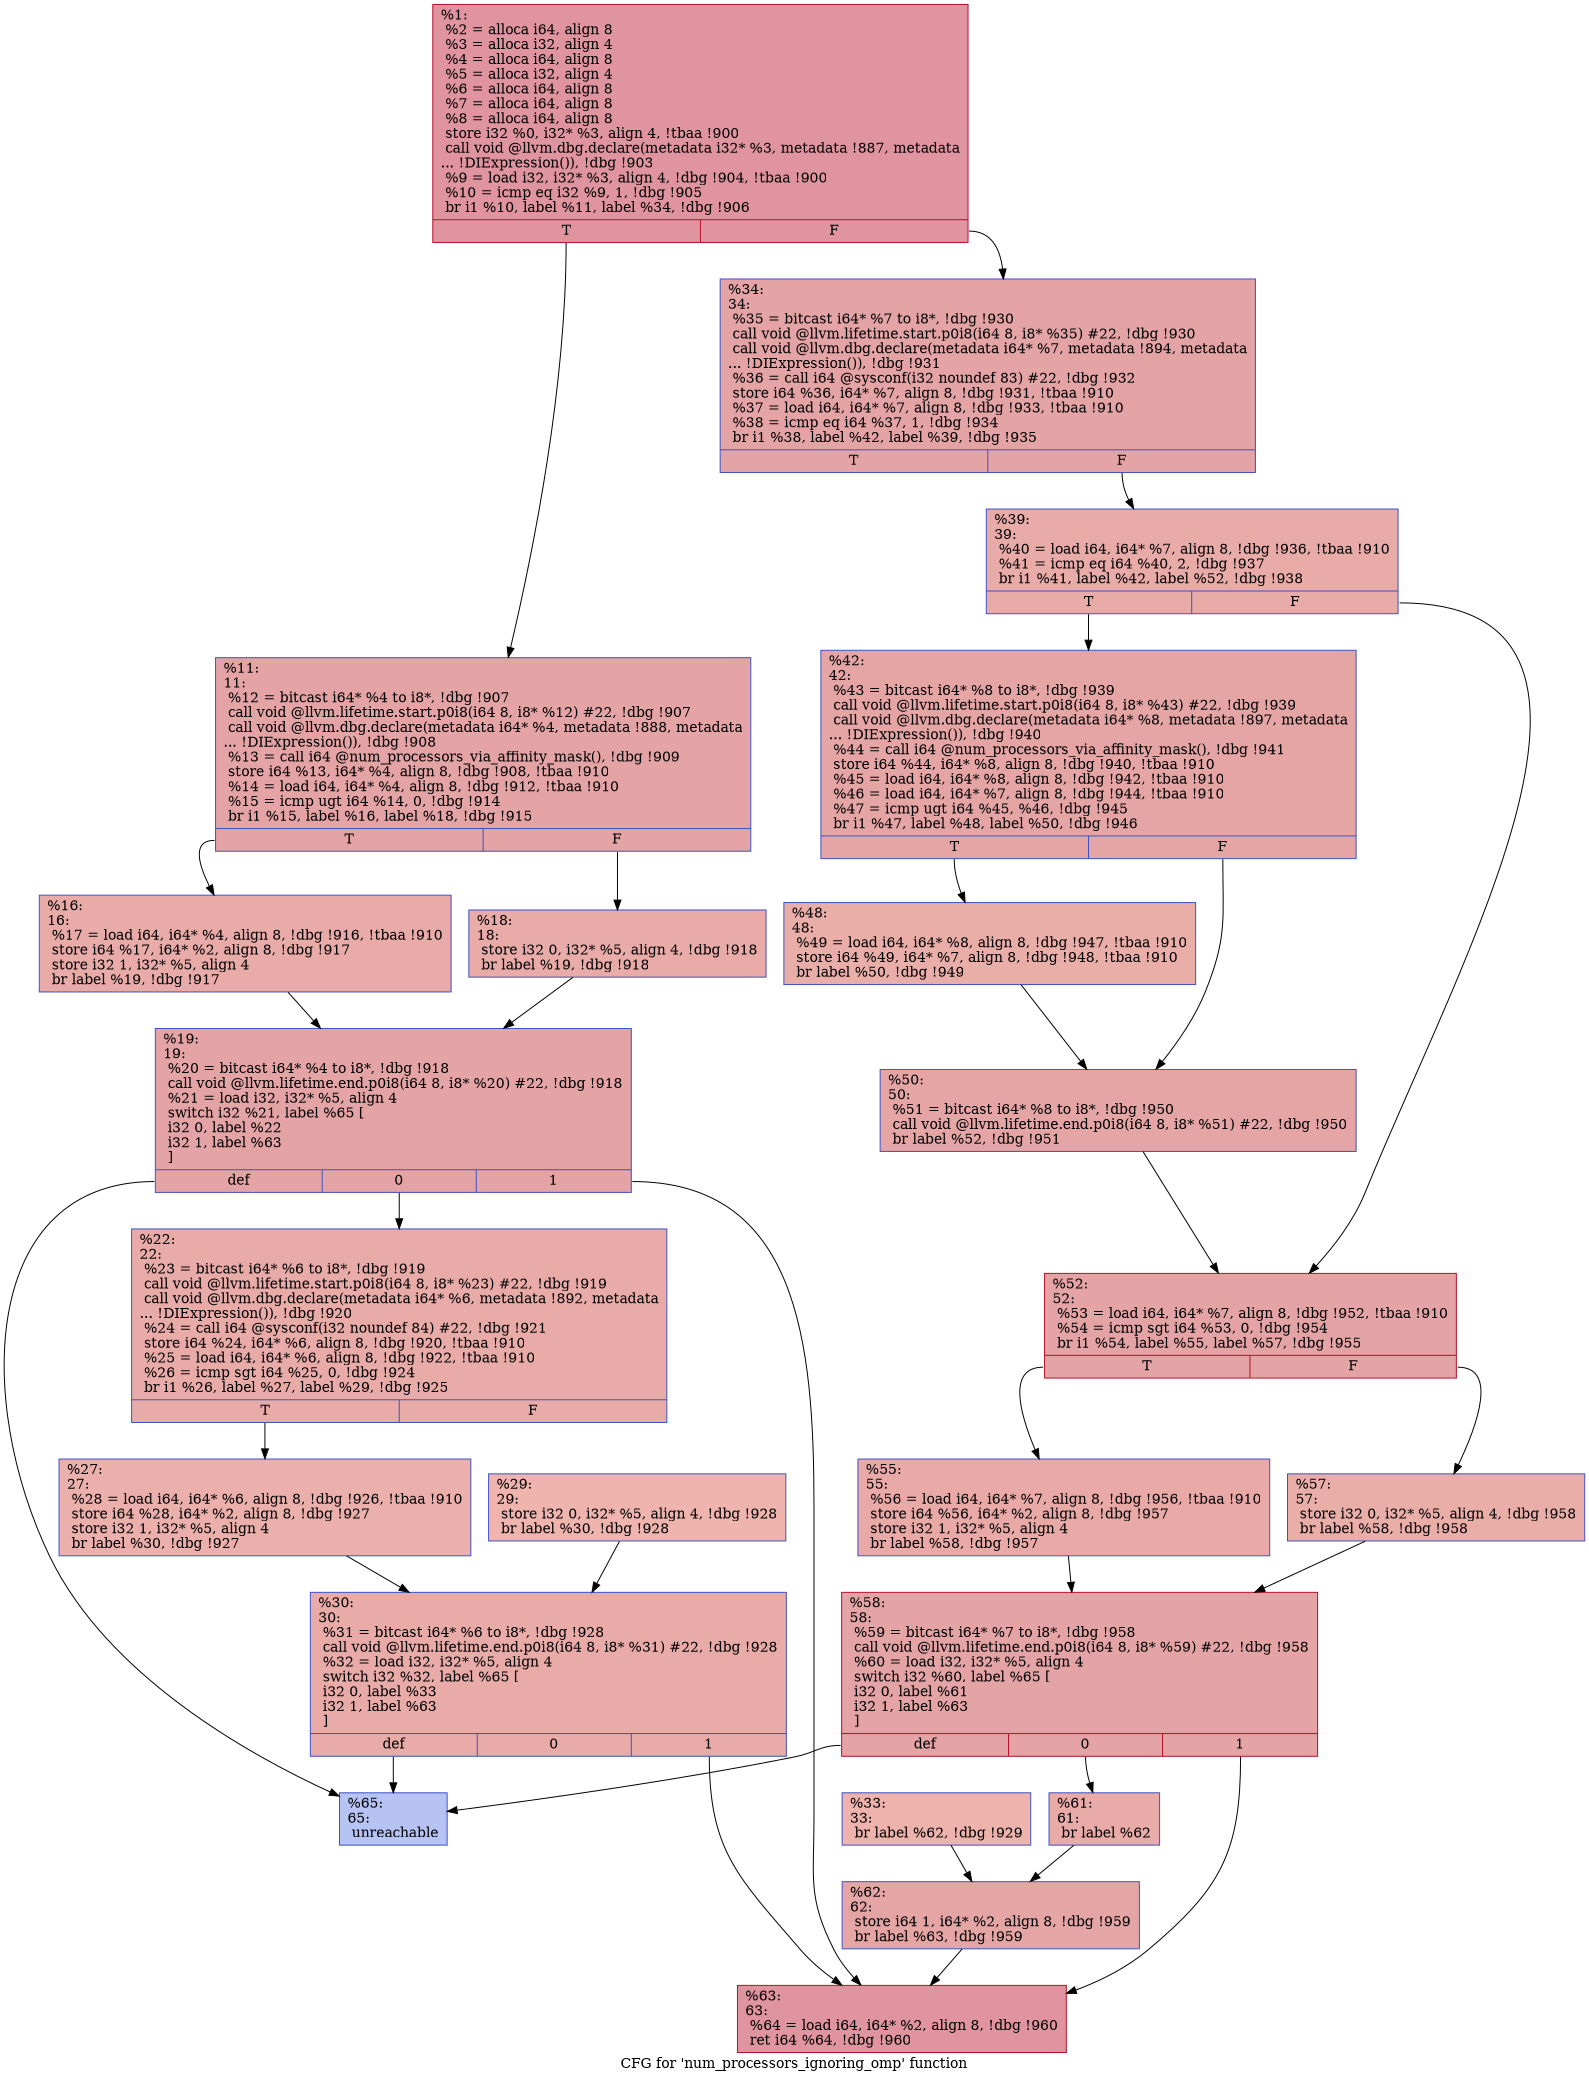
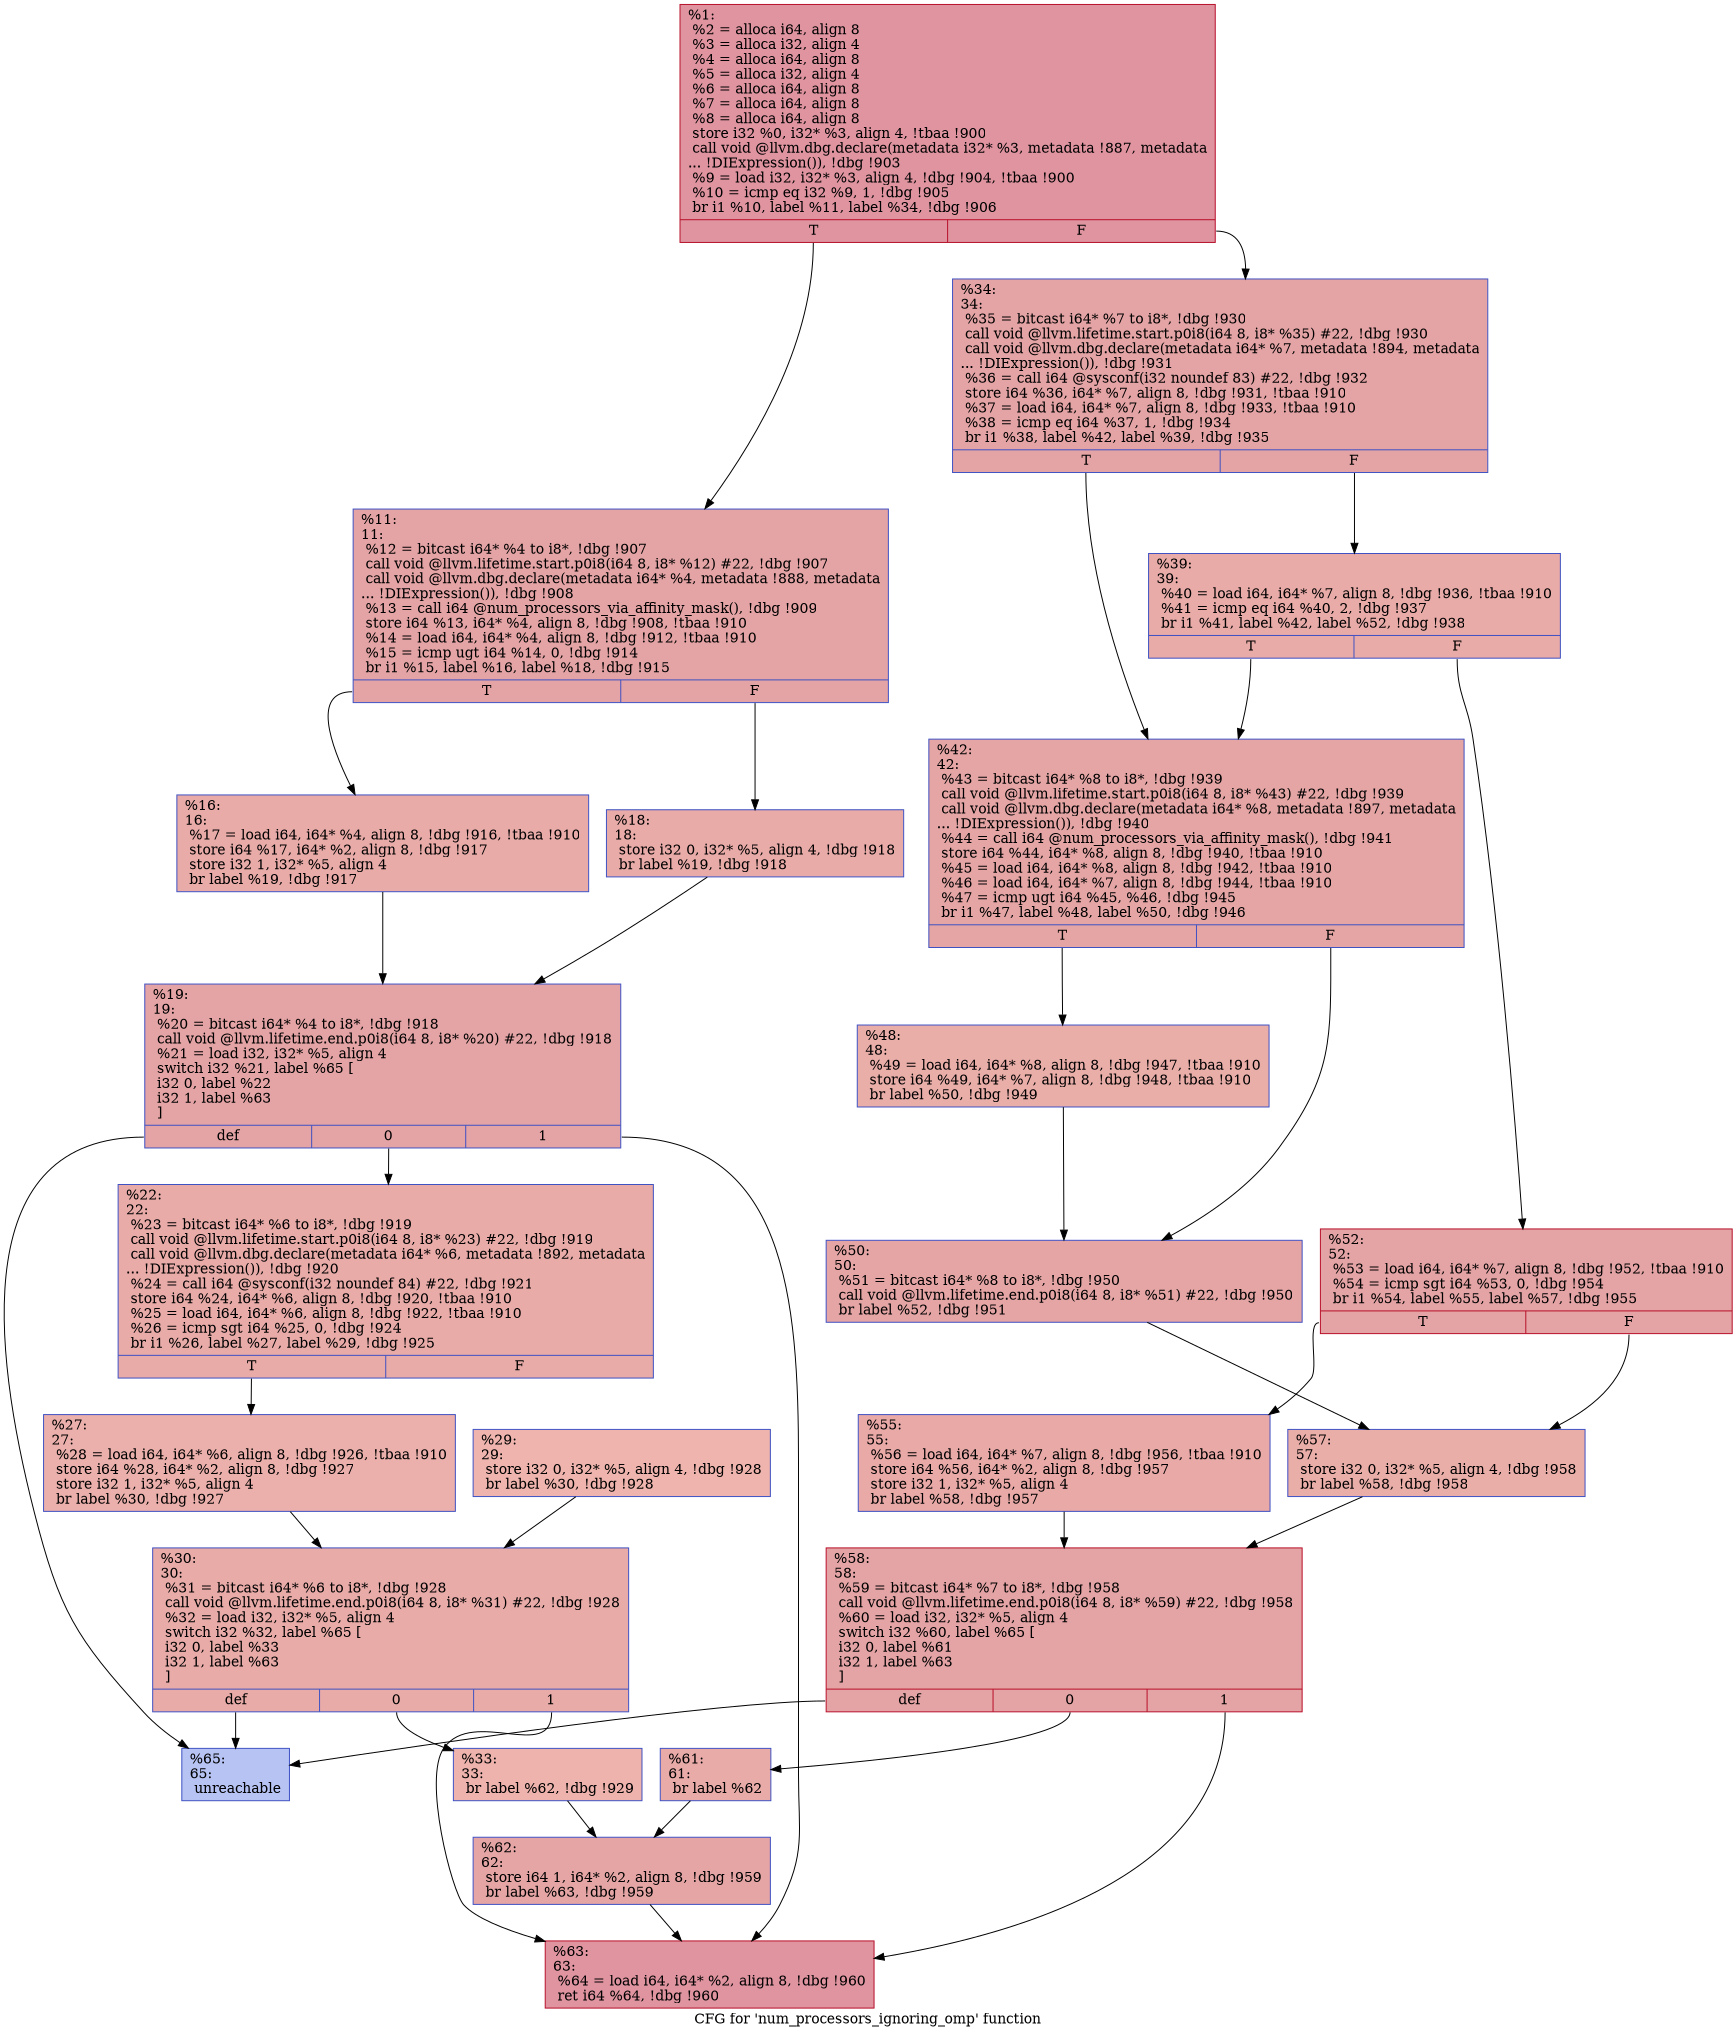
none -> (1103, 604)
(1178, 1208) -> (1254, 1374)
none -> (416, 1735)
